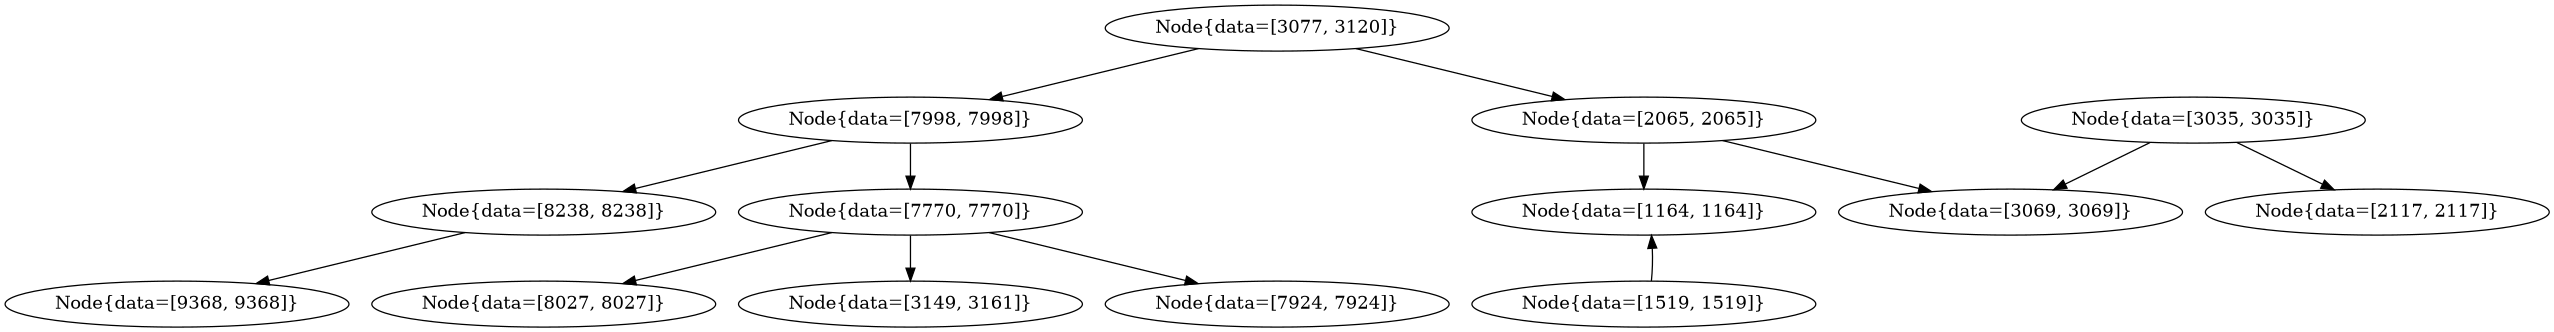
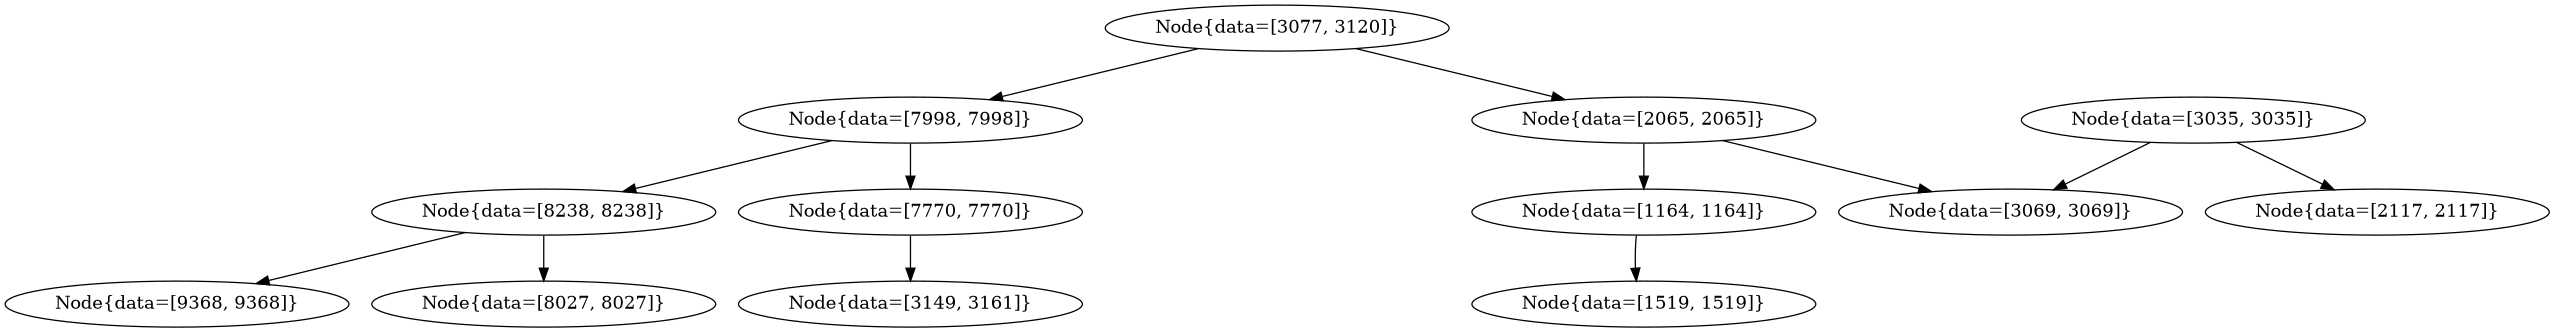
(734, 257) -> (544, 252)
(1652, 265) -> (1635, 252)
(1277, 304) -> none
